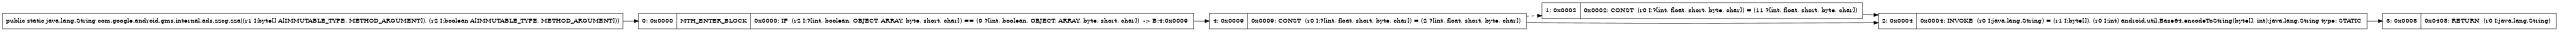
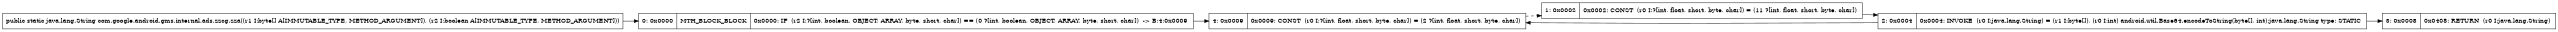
(714, 21) -> (714, 21)
(1700, 23) -> (1704, 23)
